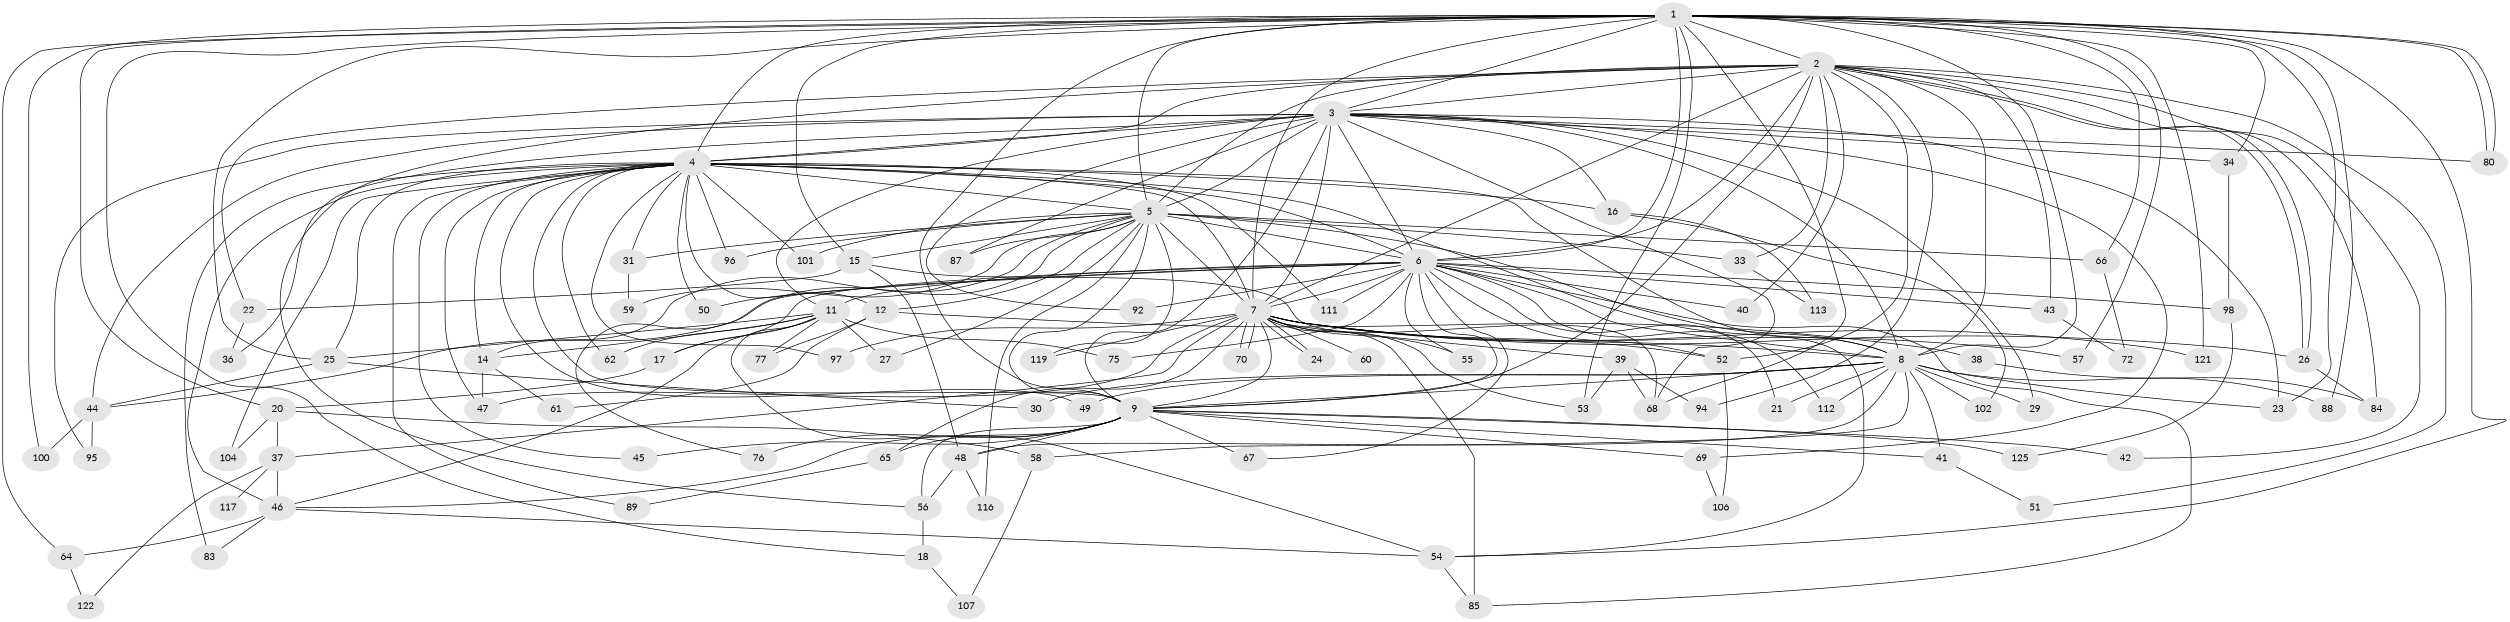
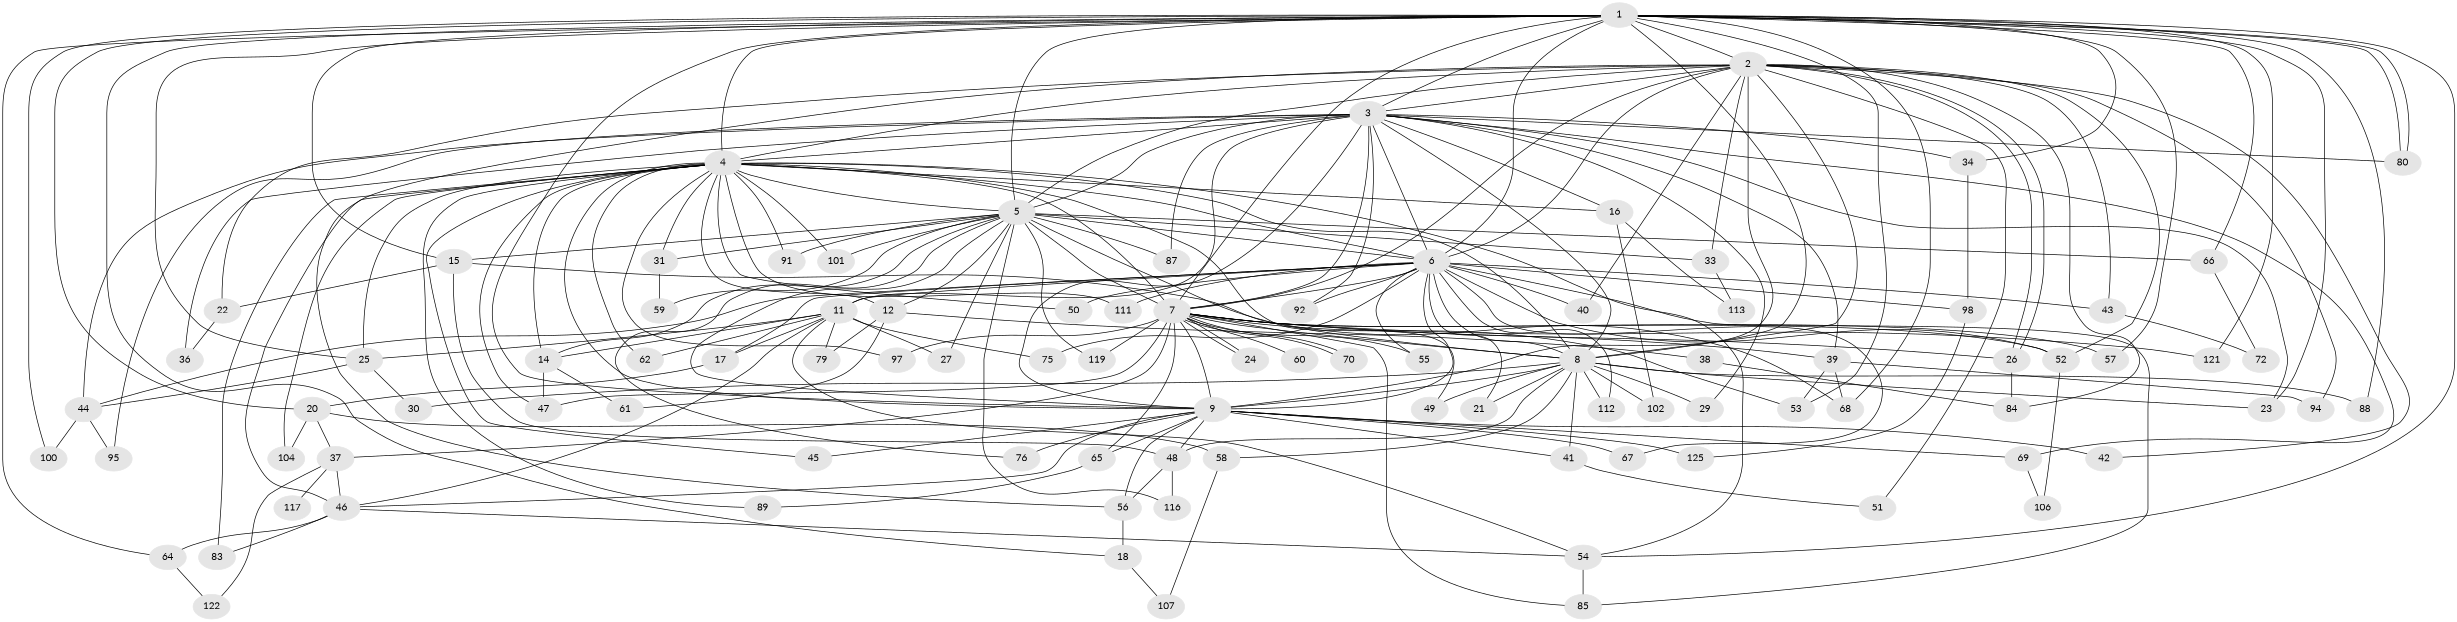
(1637, 244) -> (1659, 171)
(730, 262) -> (787, 262)
(761, 360) -> (822, 360)
